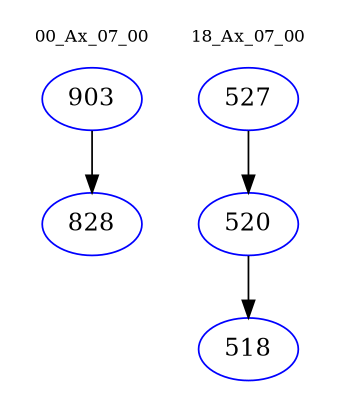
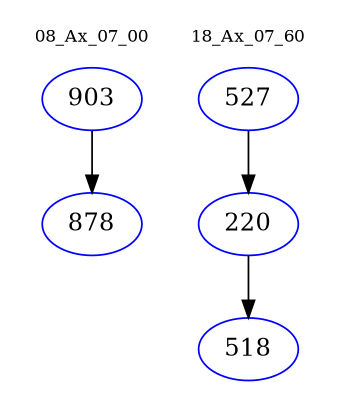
(92, 37) -> (92, 37)
(248, 37) -> (248, 37)
(92, 224) -> (92, 224)
(248, 224) -> (248, 224)
